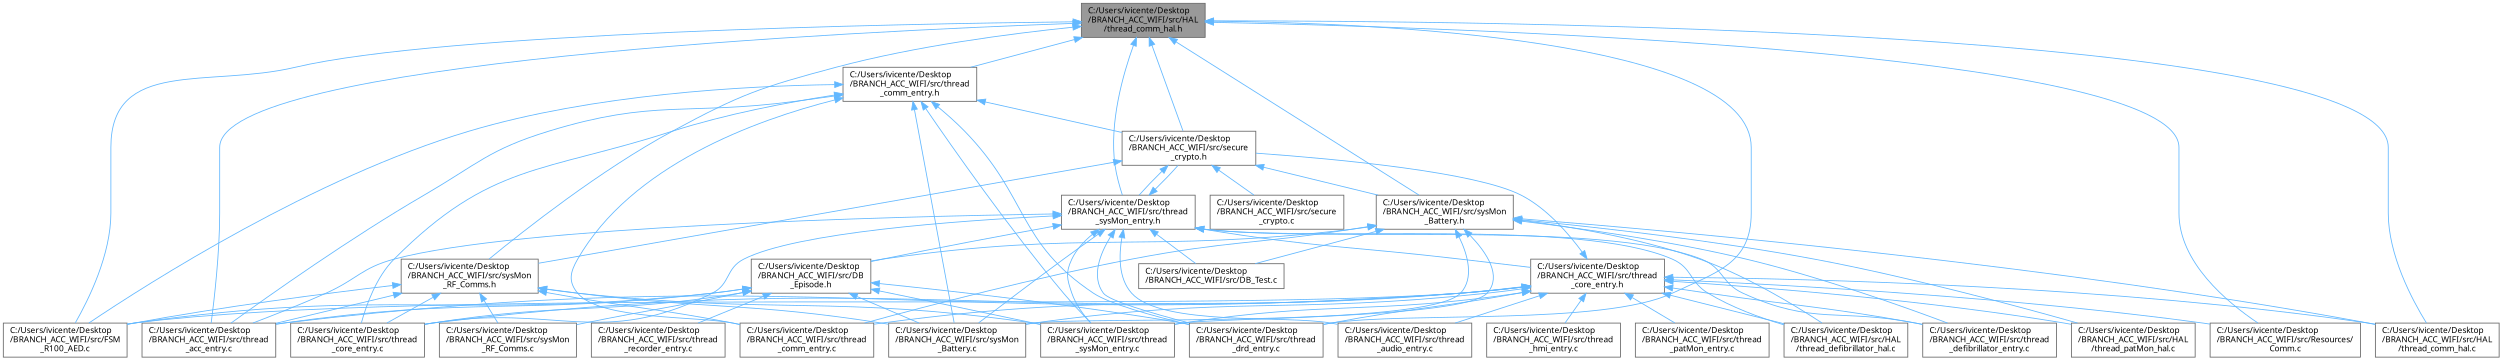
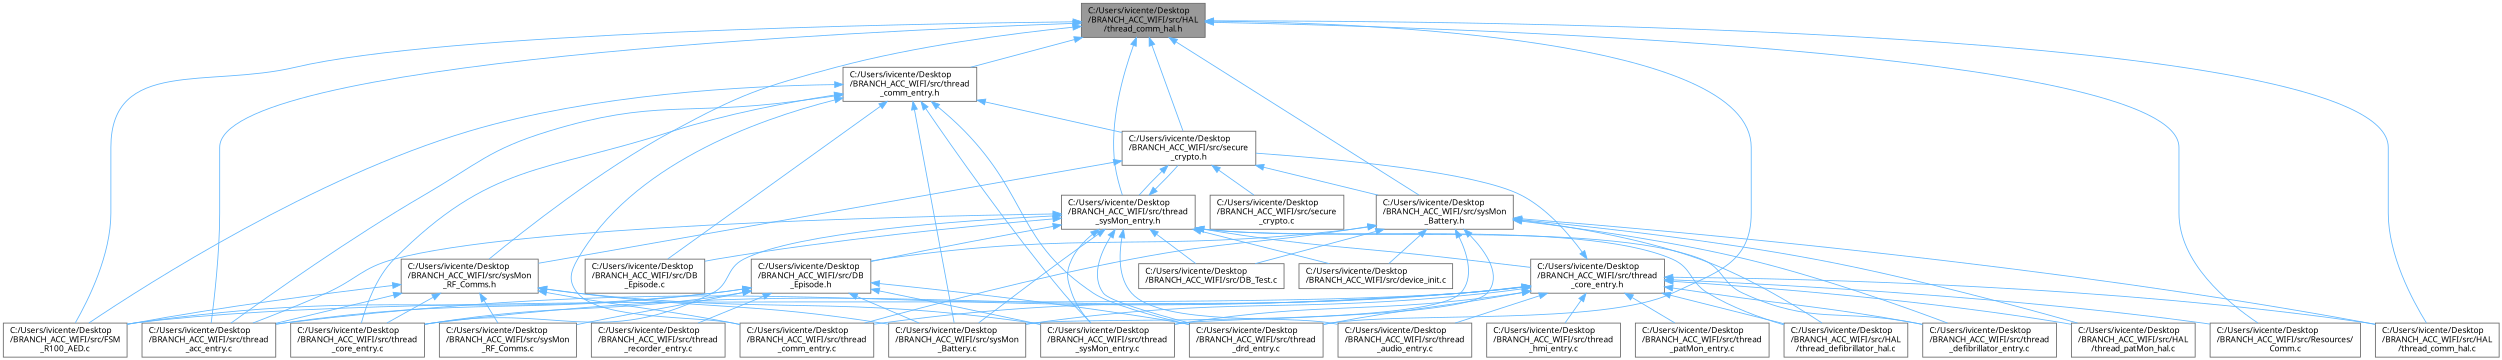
none -> (645, 276)
none -> (1376, 276)
